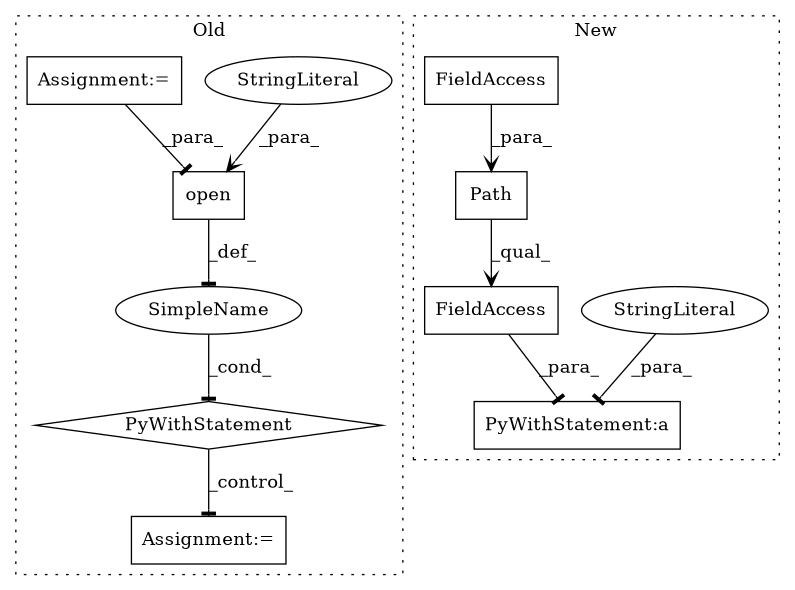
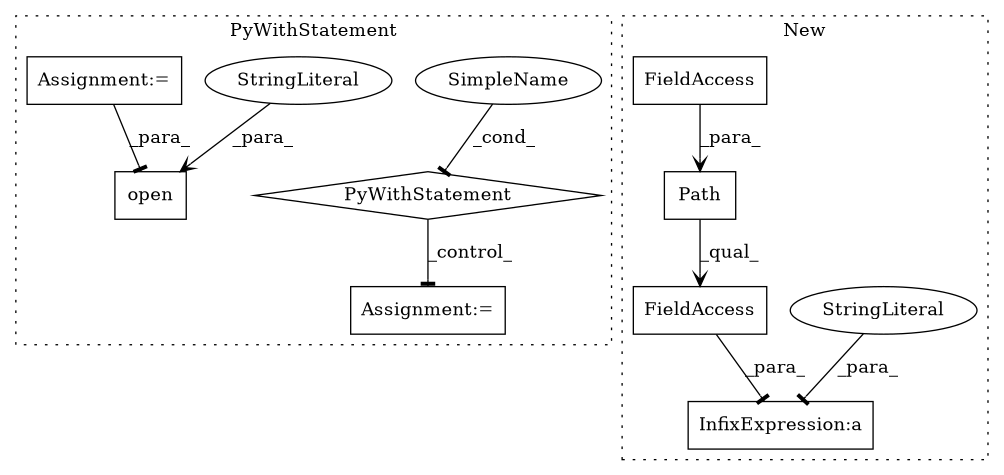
(209, 31) -> (314, 31)
(209, 250) -> none
(577, 425) -> (781, 425)
